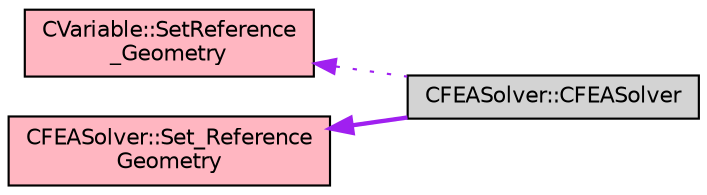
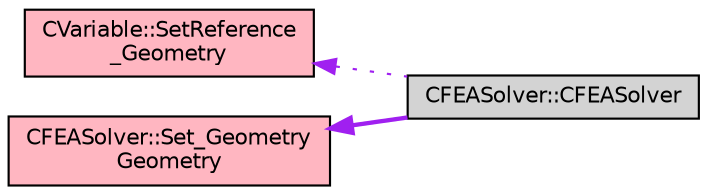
(169, 151) -> (169, 151)
